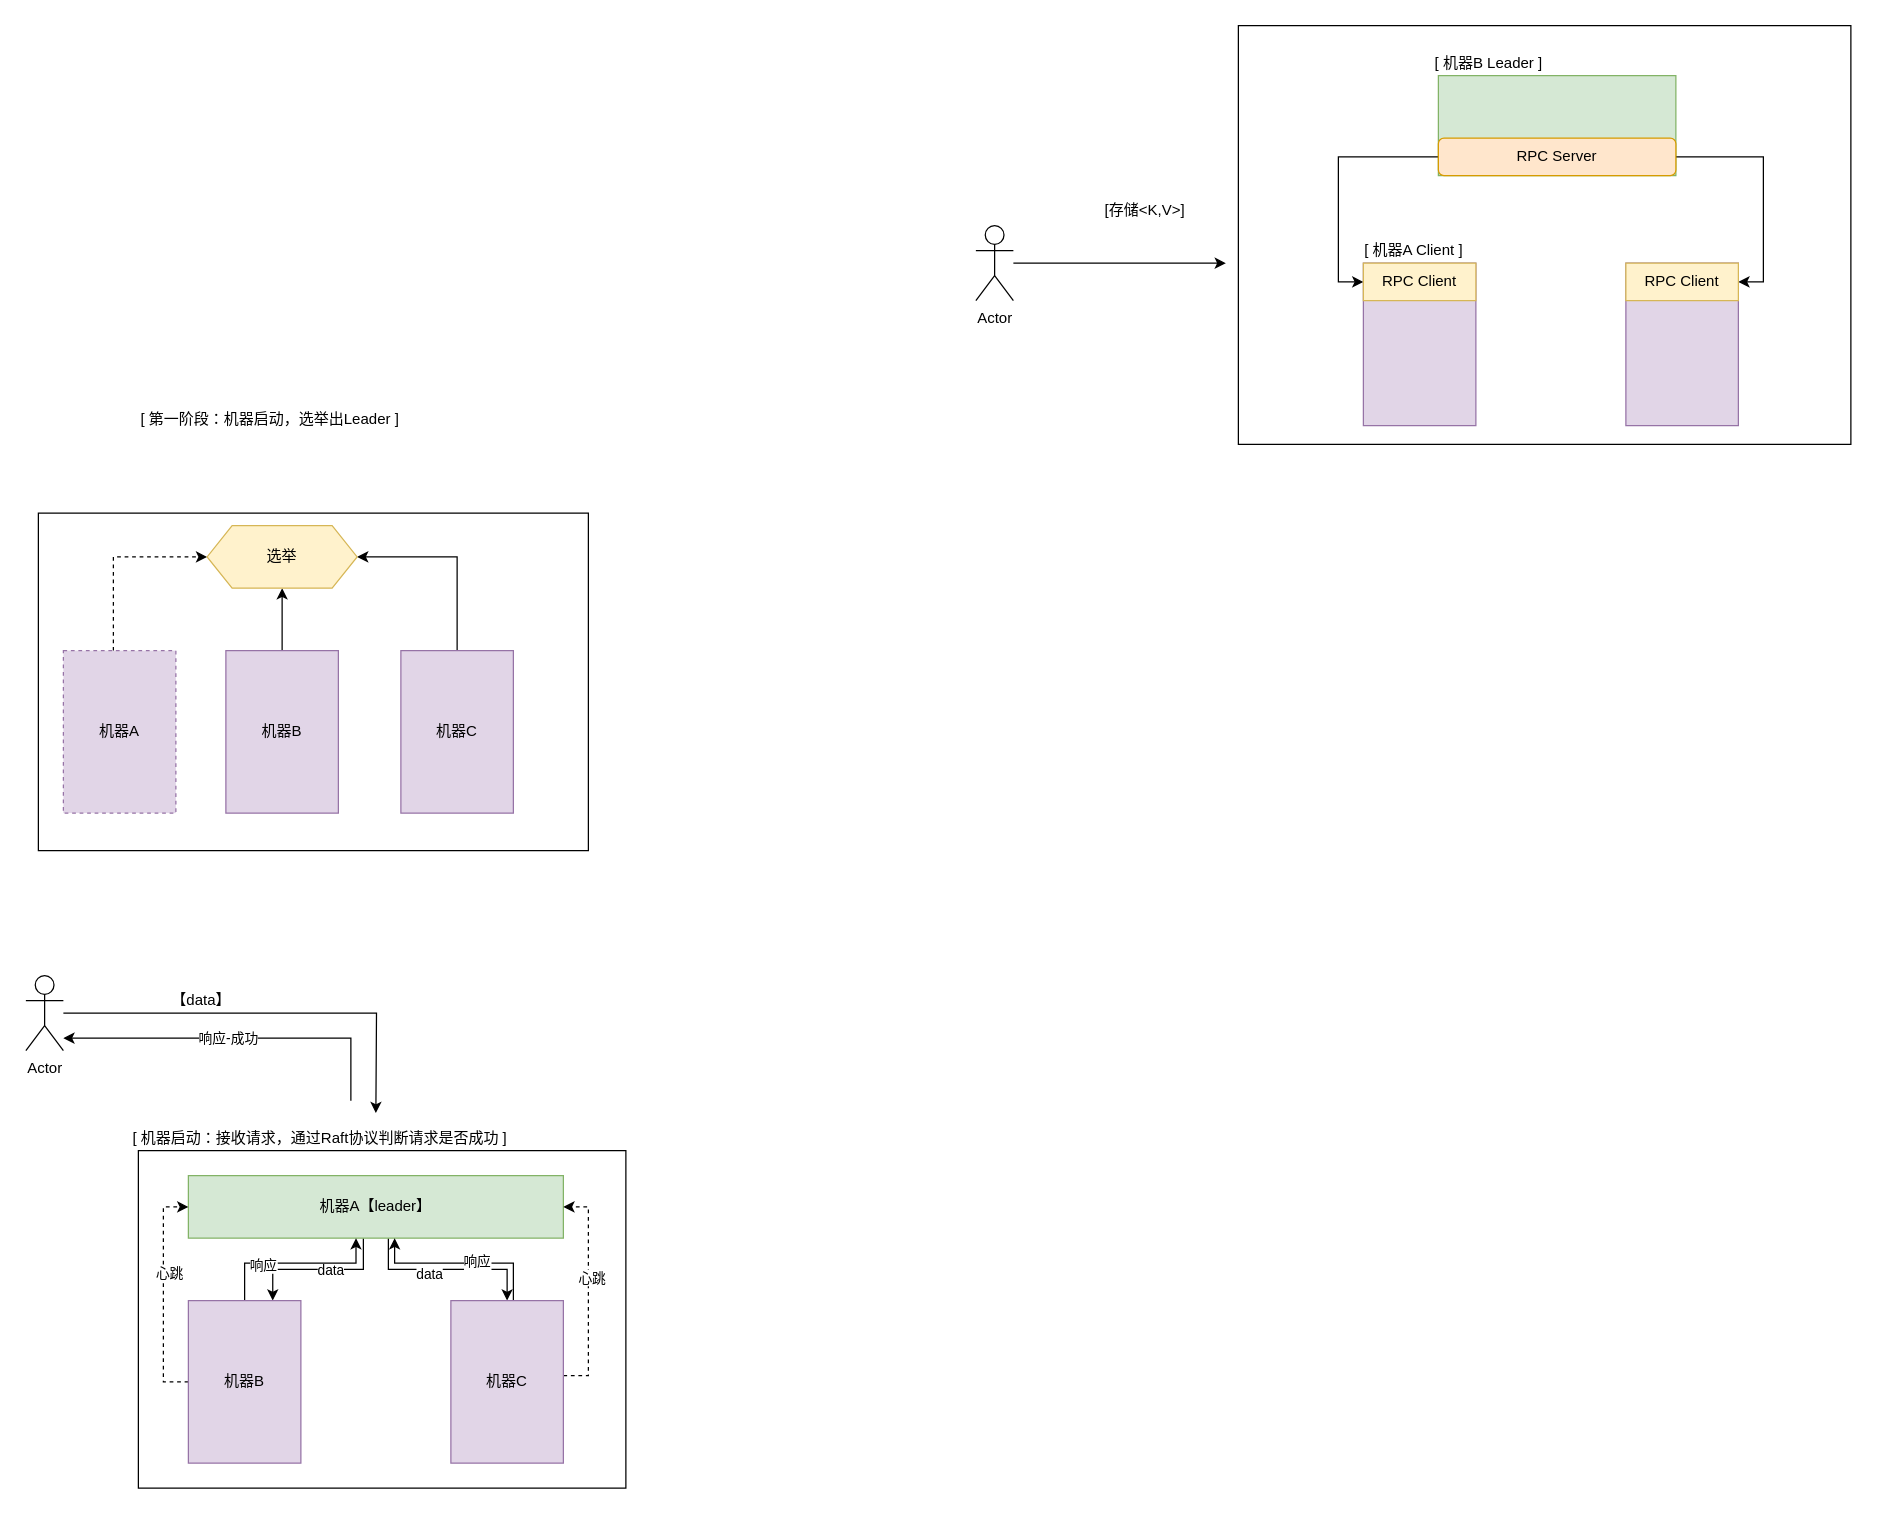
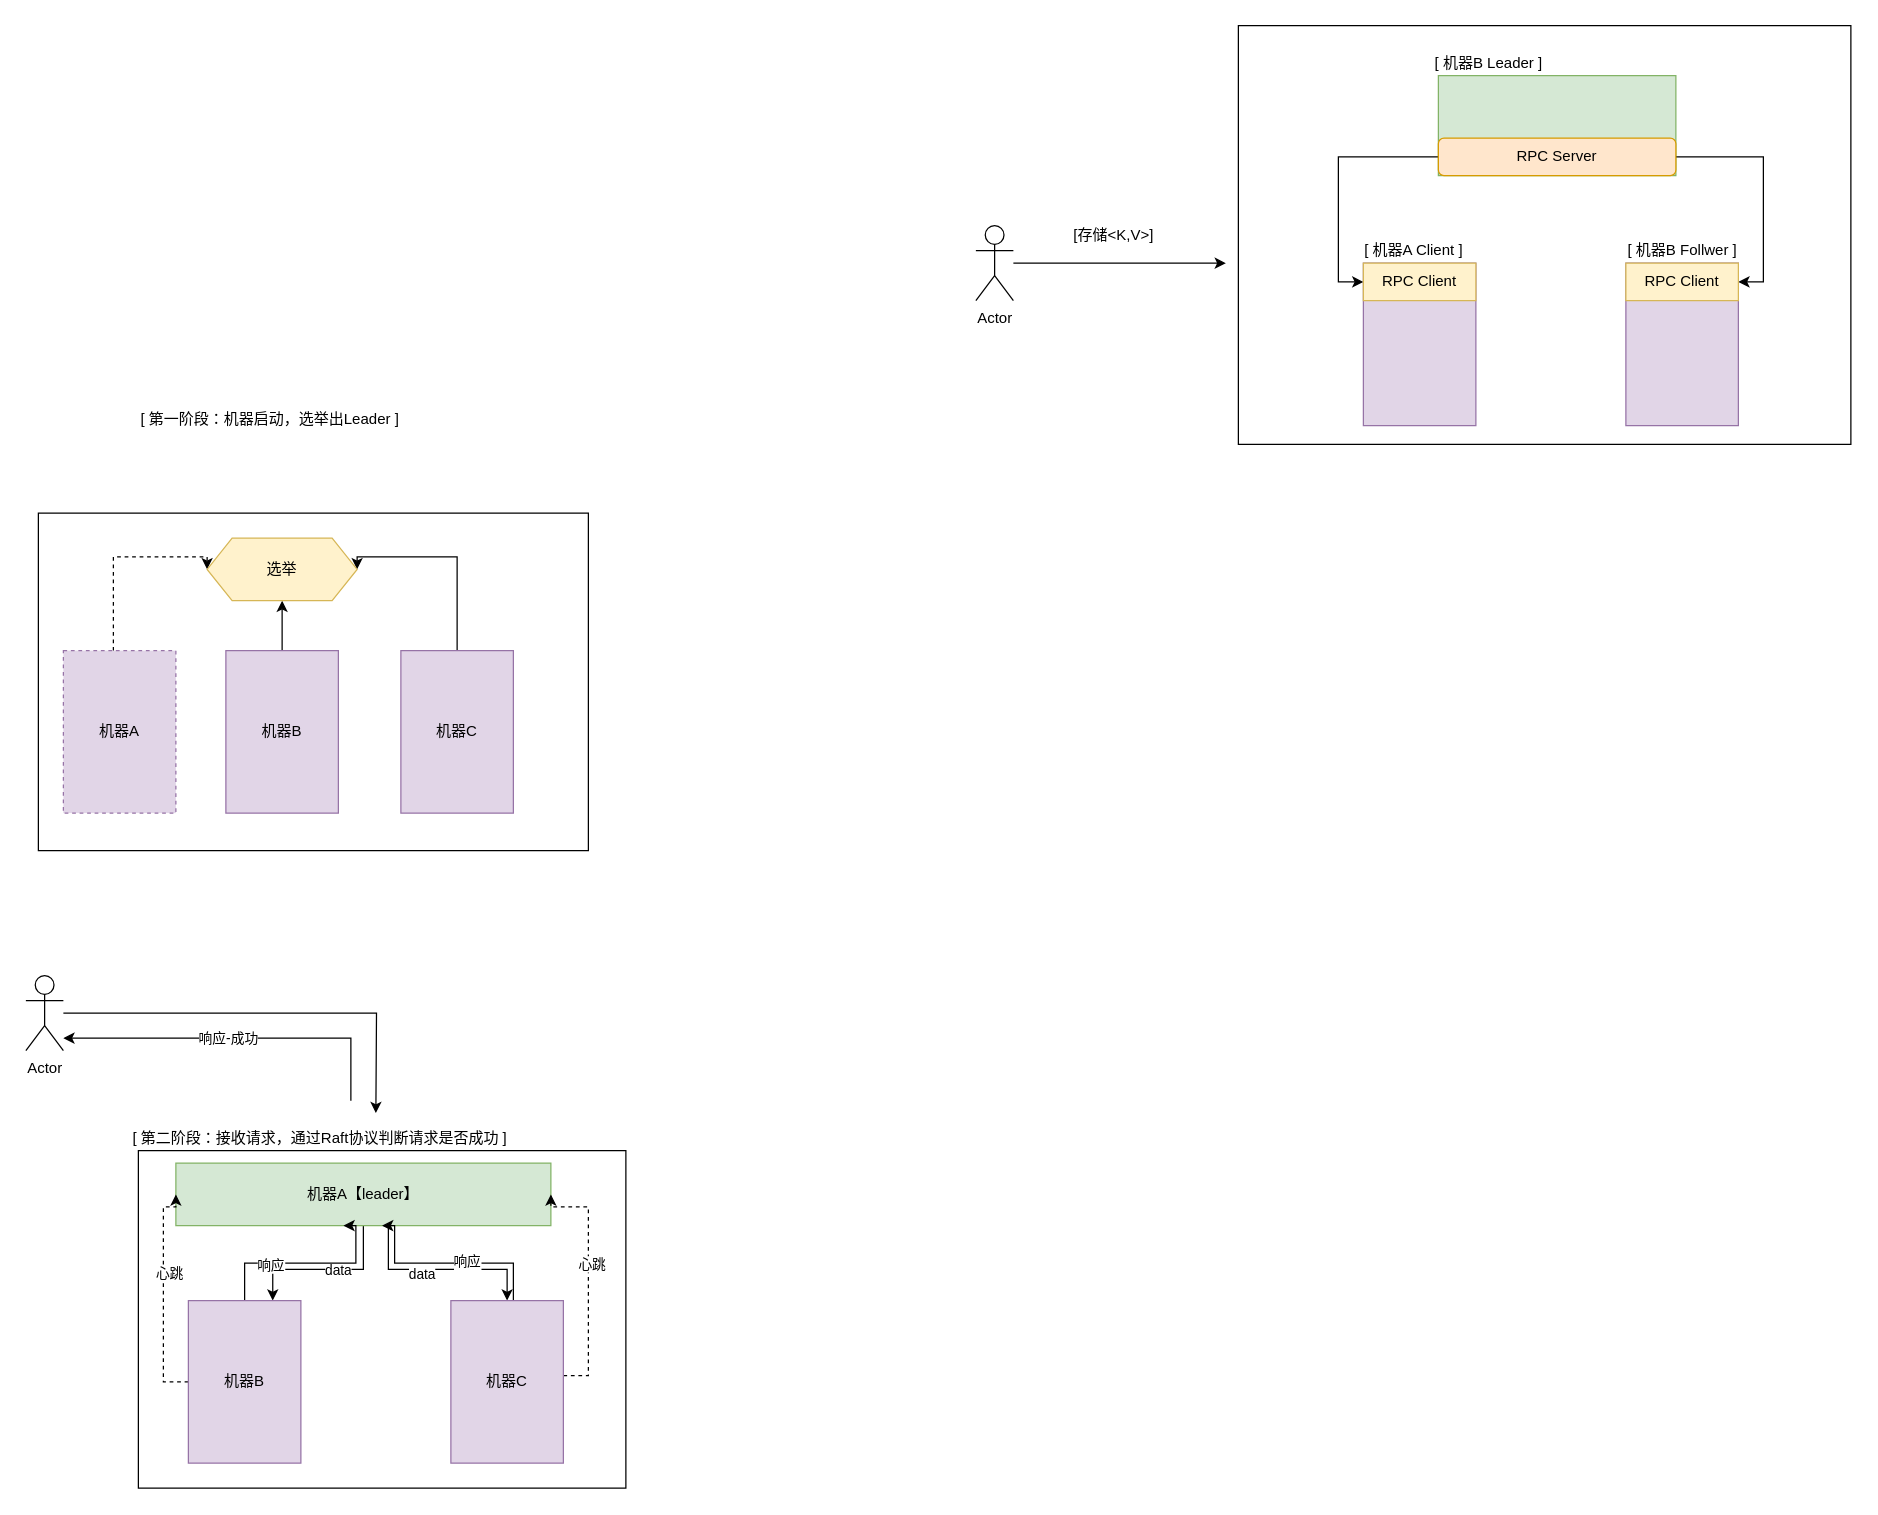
(1144, 210) -> (1113, 235)
none -> (1682, 251)
(282, 557) -> (282, 569)
(201, 1001) -> none
(320, 1138) -> (320, 1138)
(376, 1207) -> (363, 1194)
